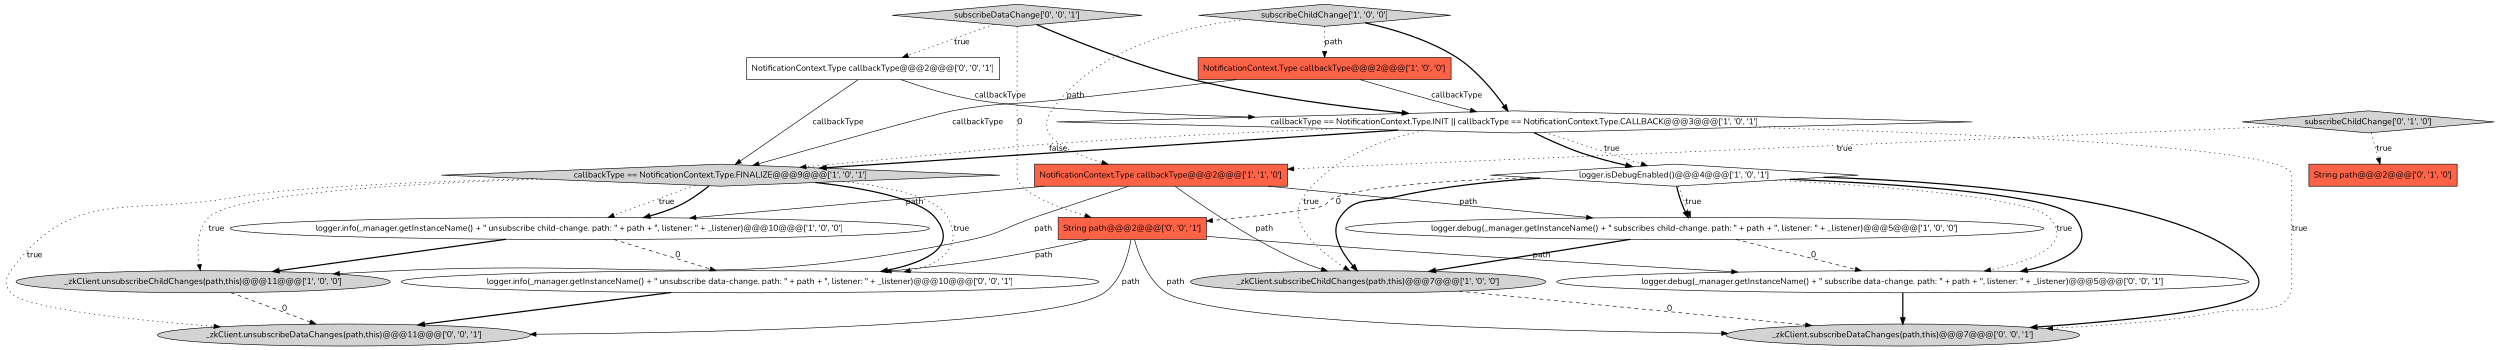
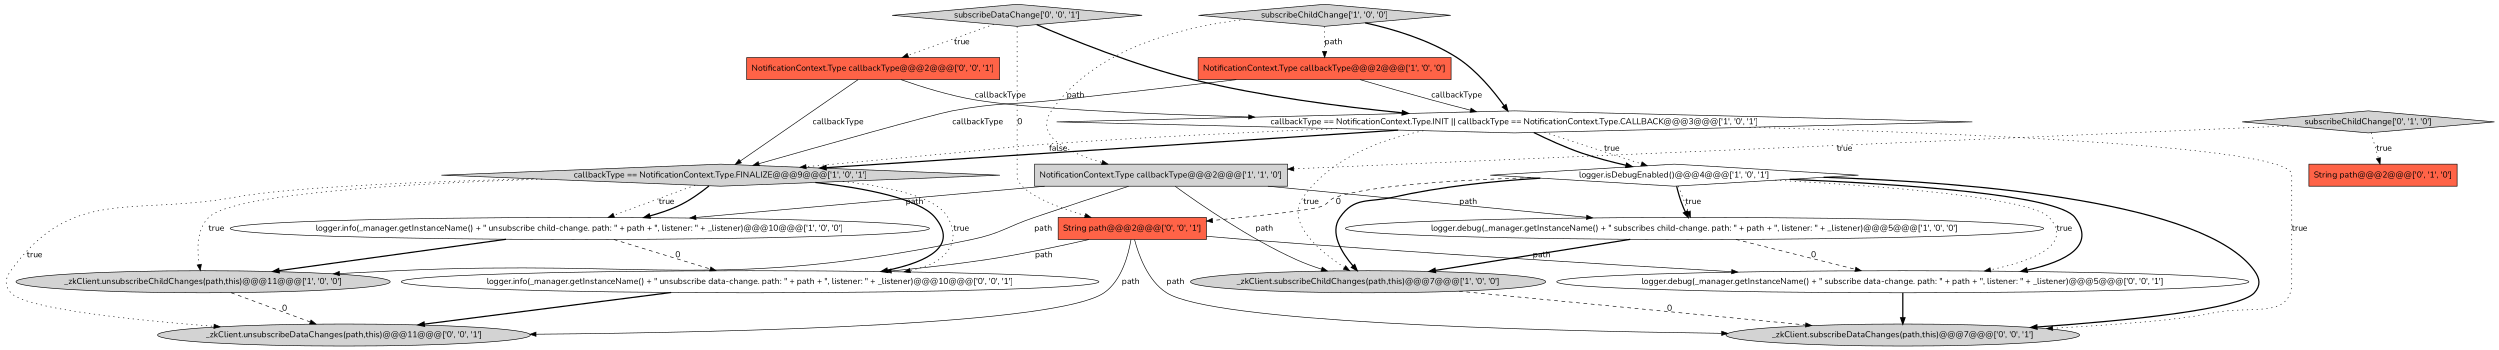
(873, 69) -> (873, 69)
(1161, 175) -> (1161, 175)
